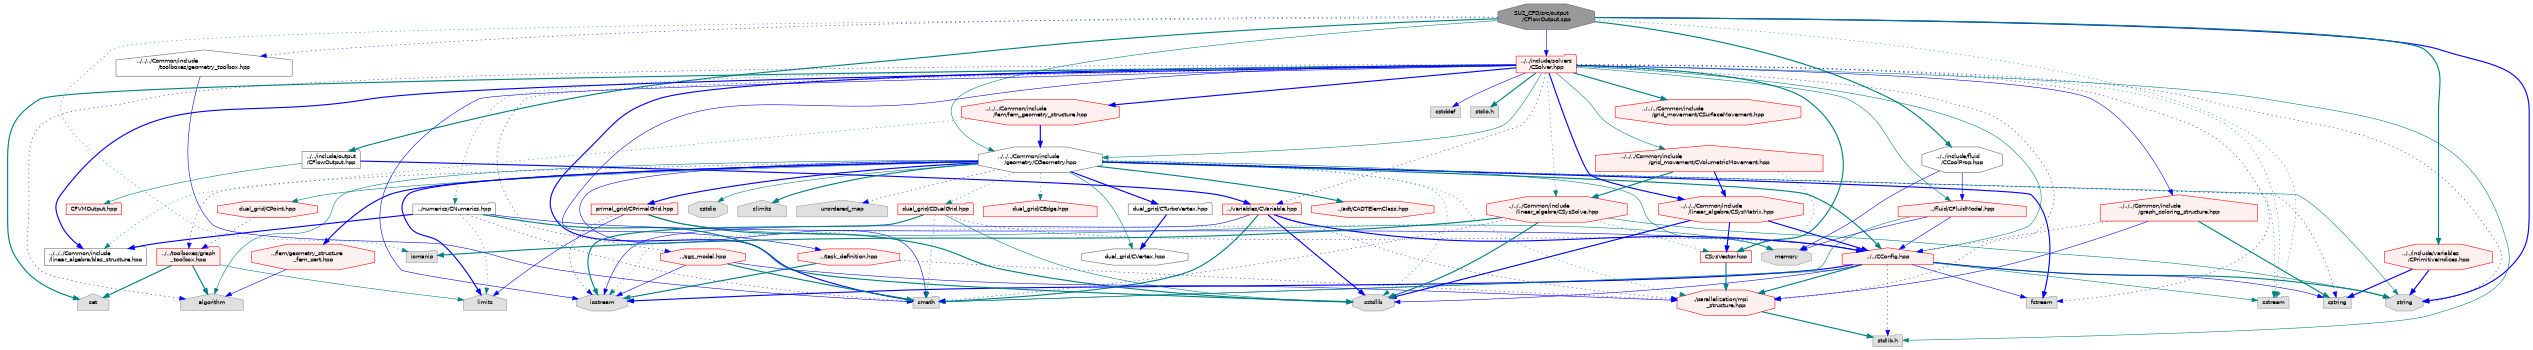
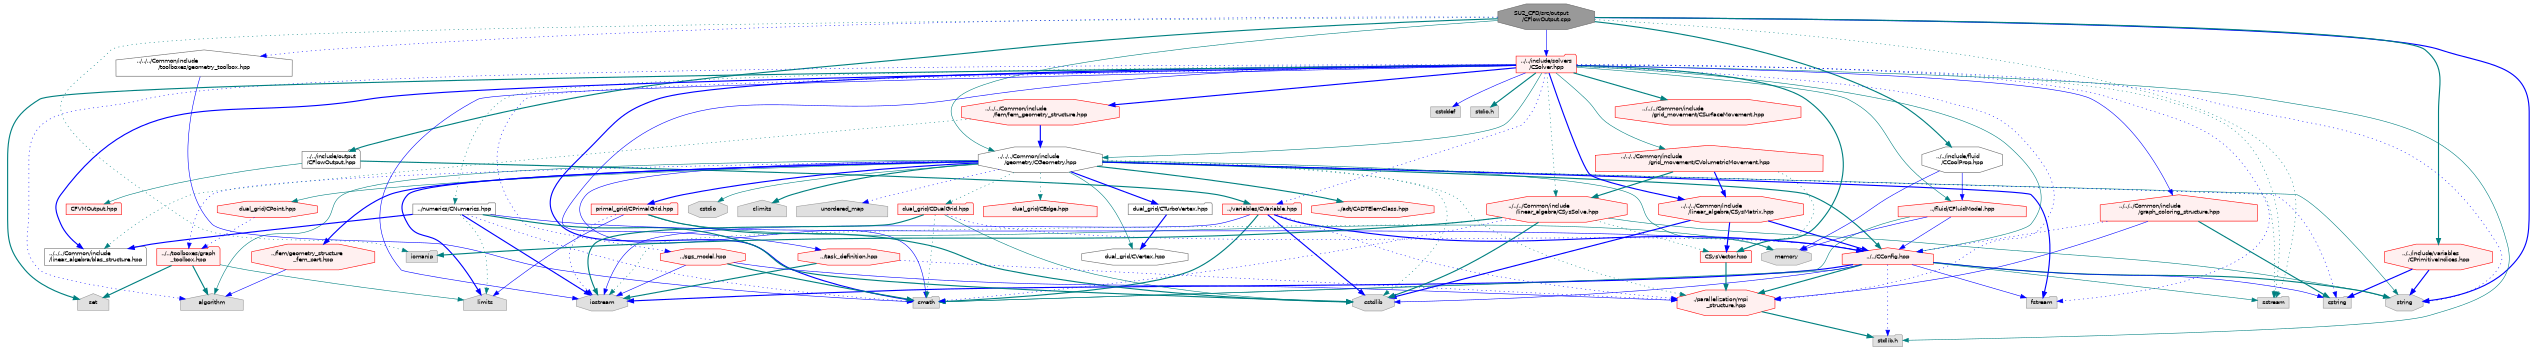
(803, 173) -> (803, 173)
none -> (524, 253)
